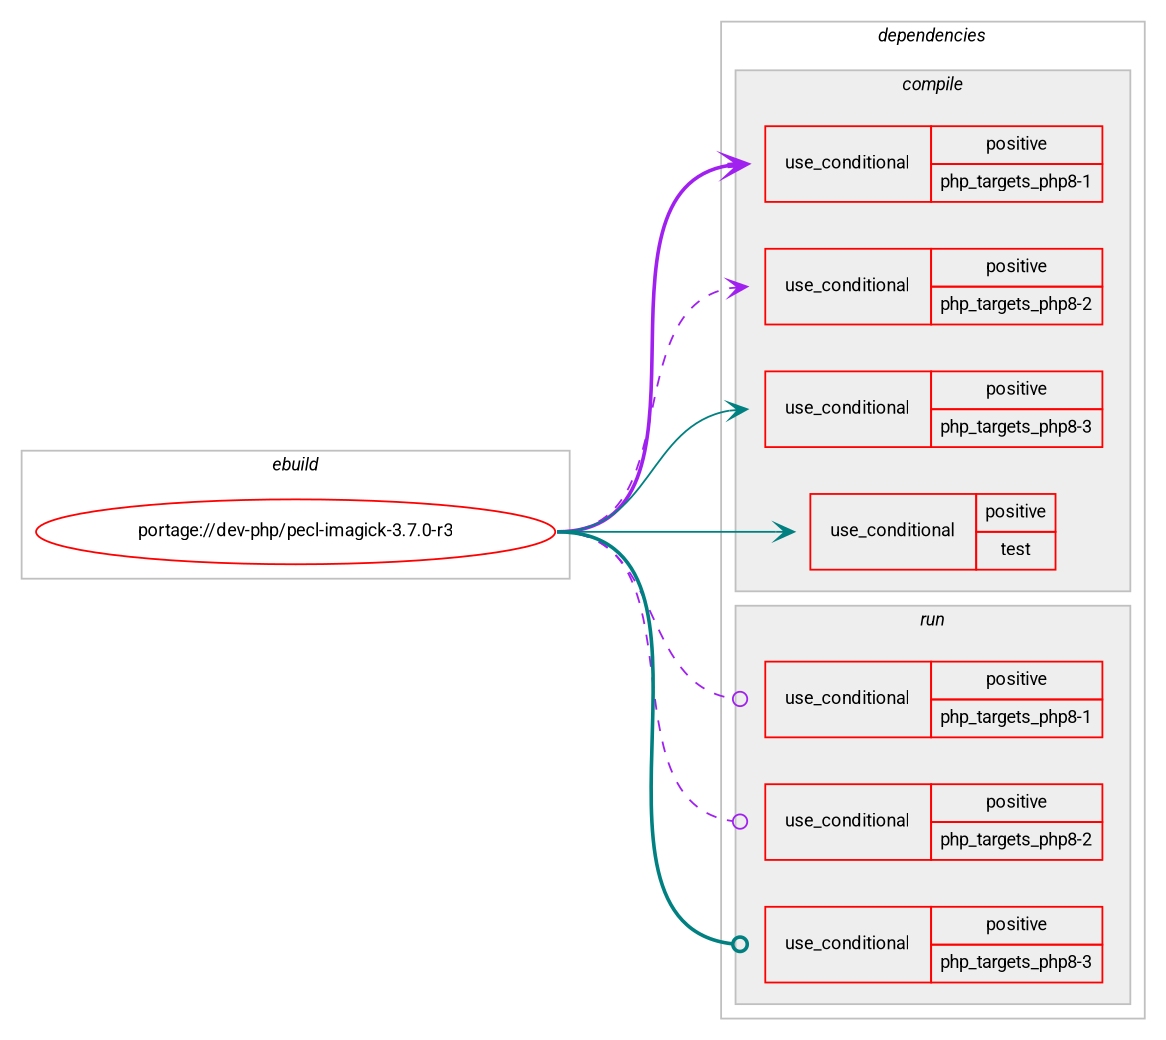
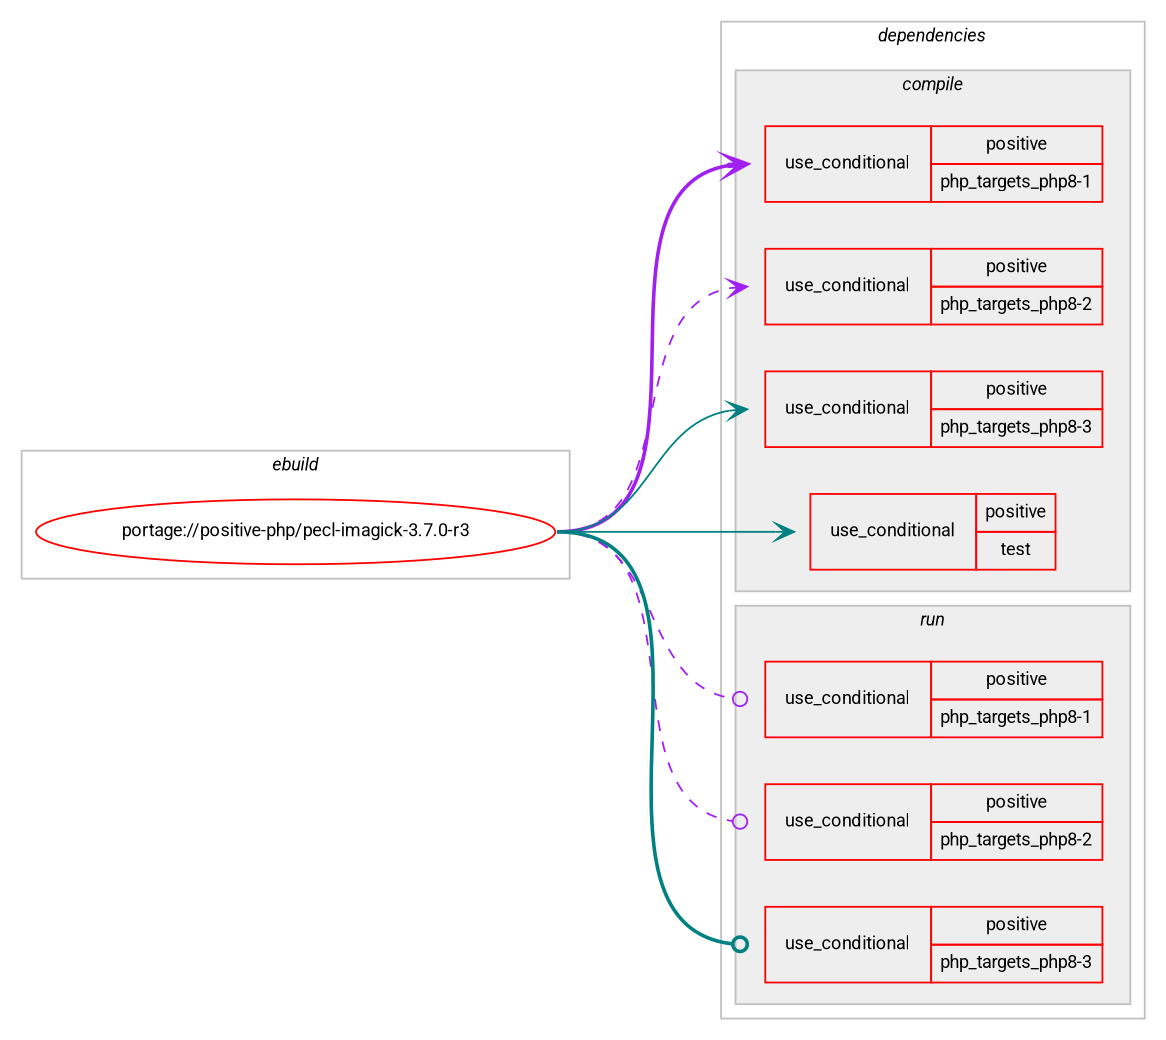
(296, 532) -> (296, 532)
